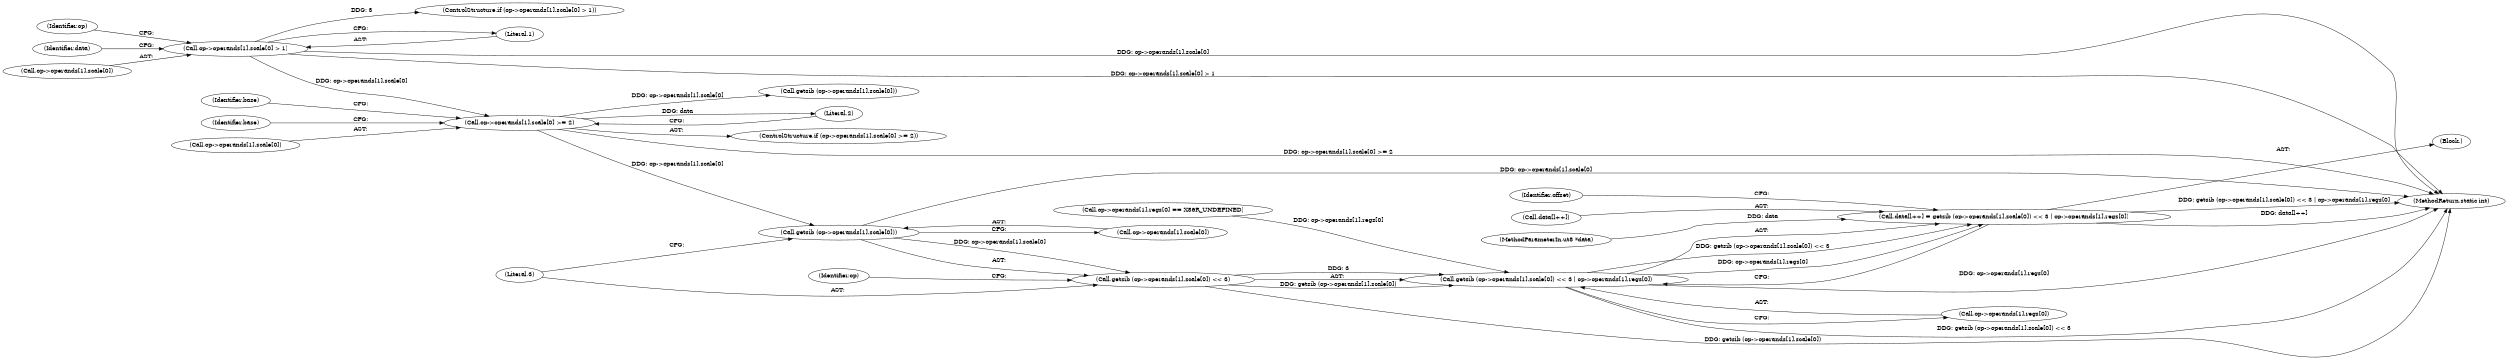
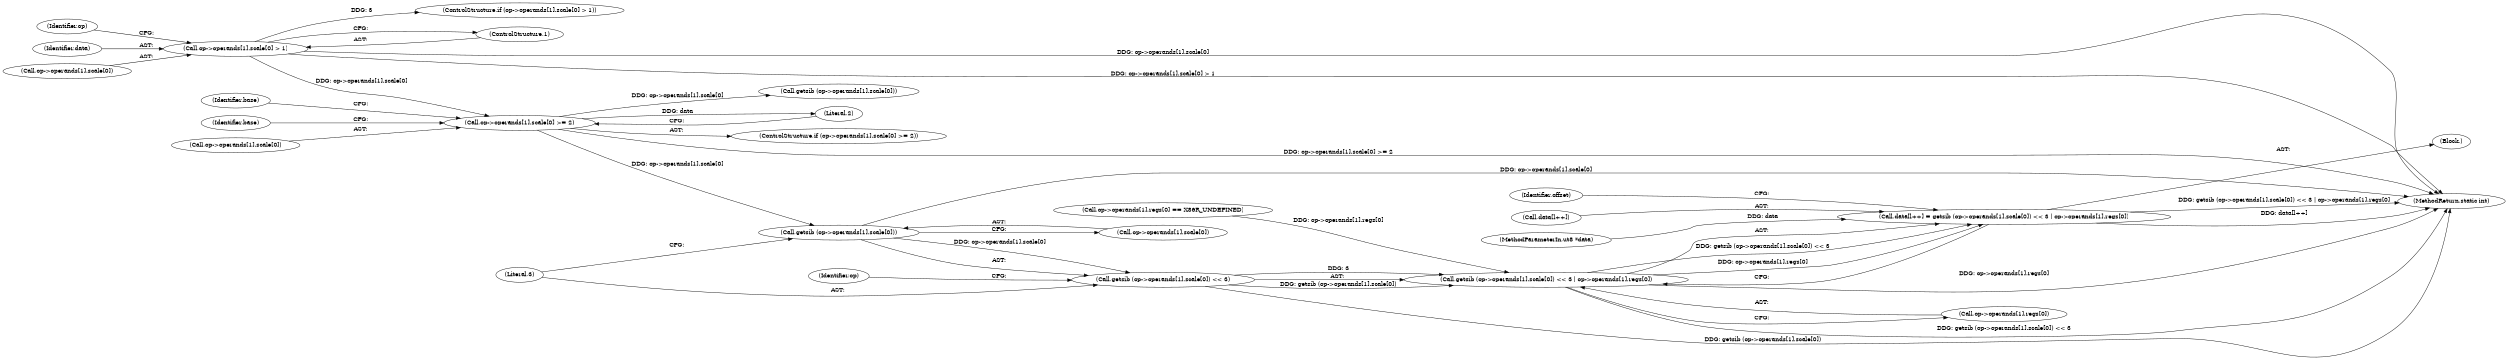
(520, 34) -> (520, 34)
(147, 46) -> (147, 46)
